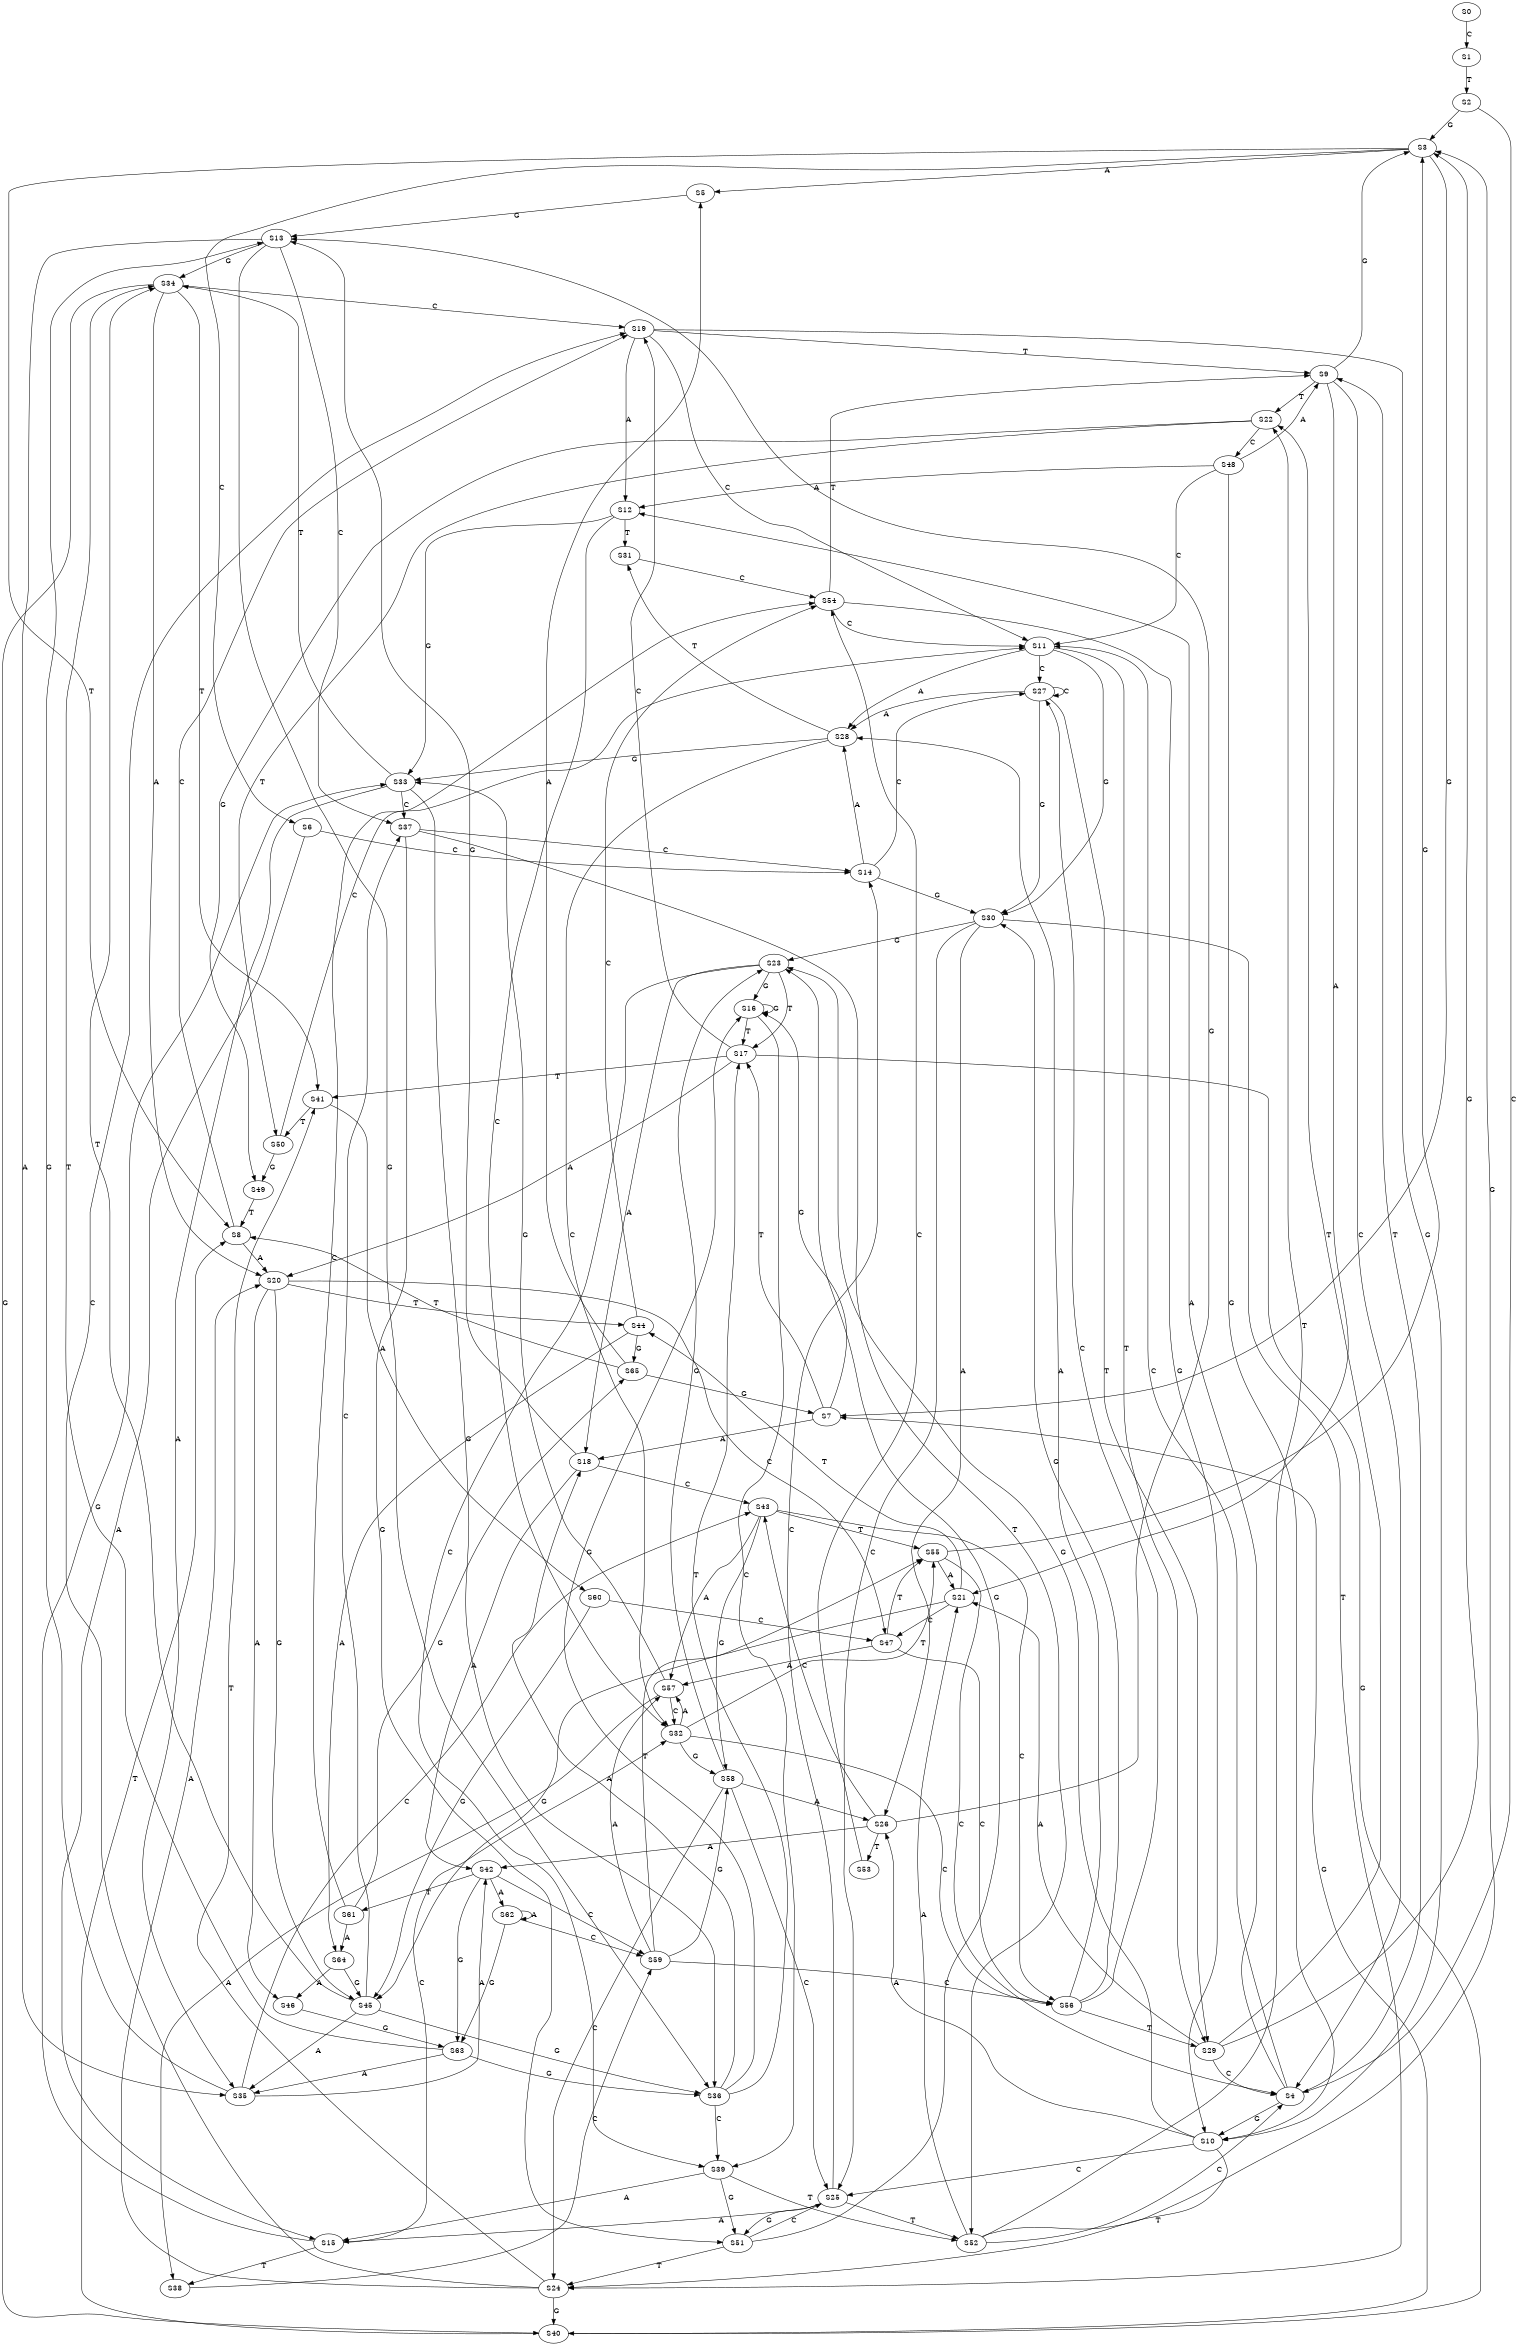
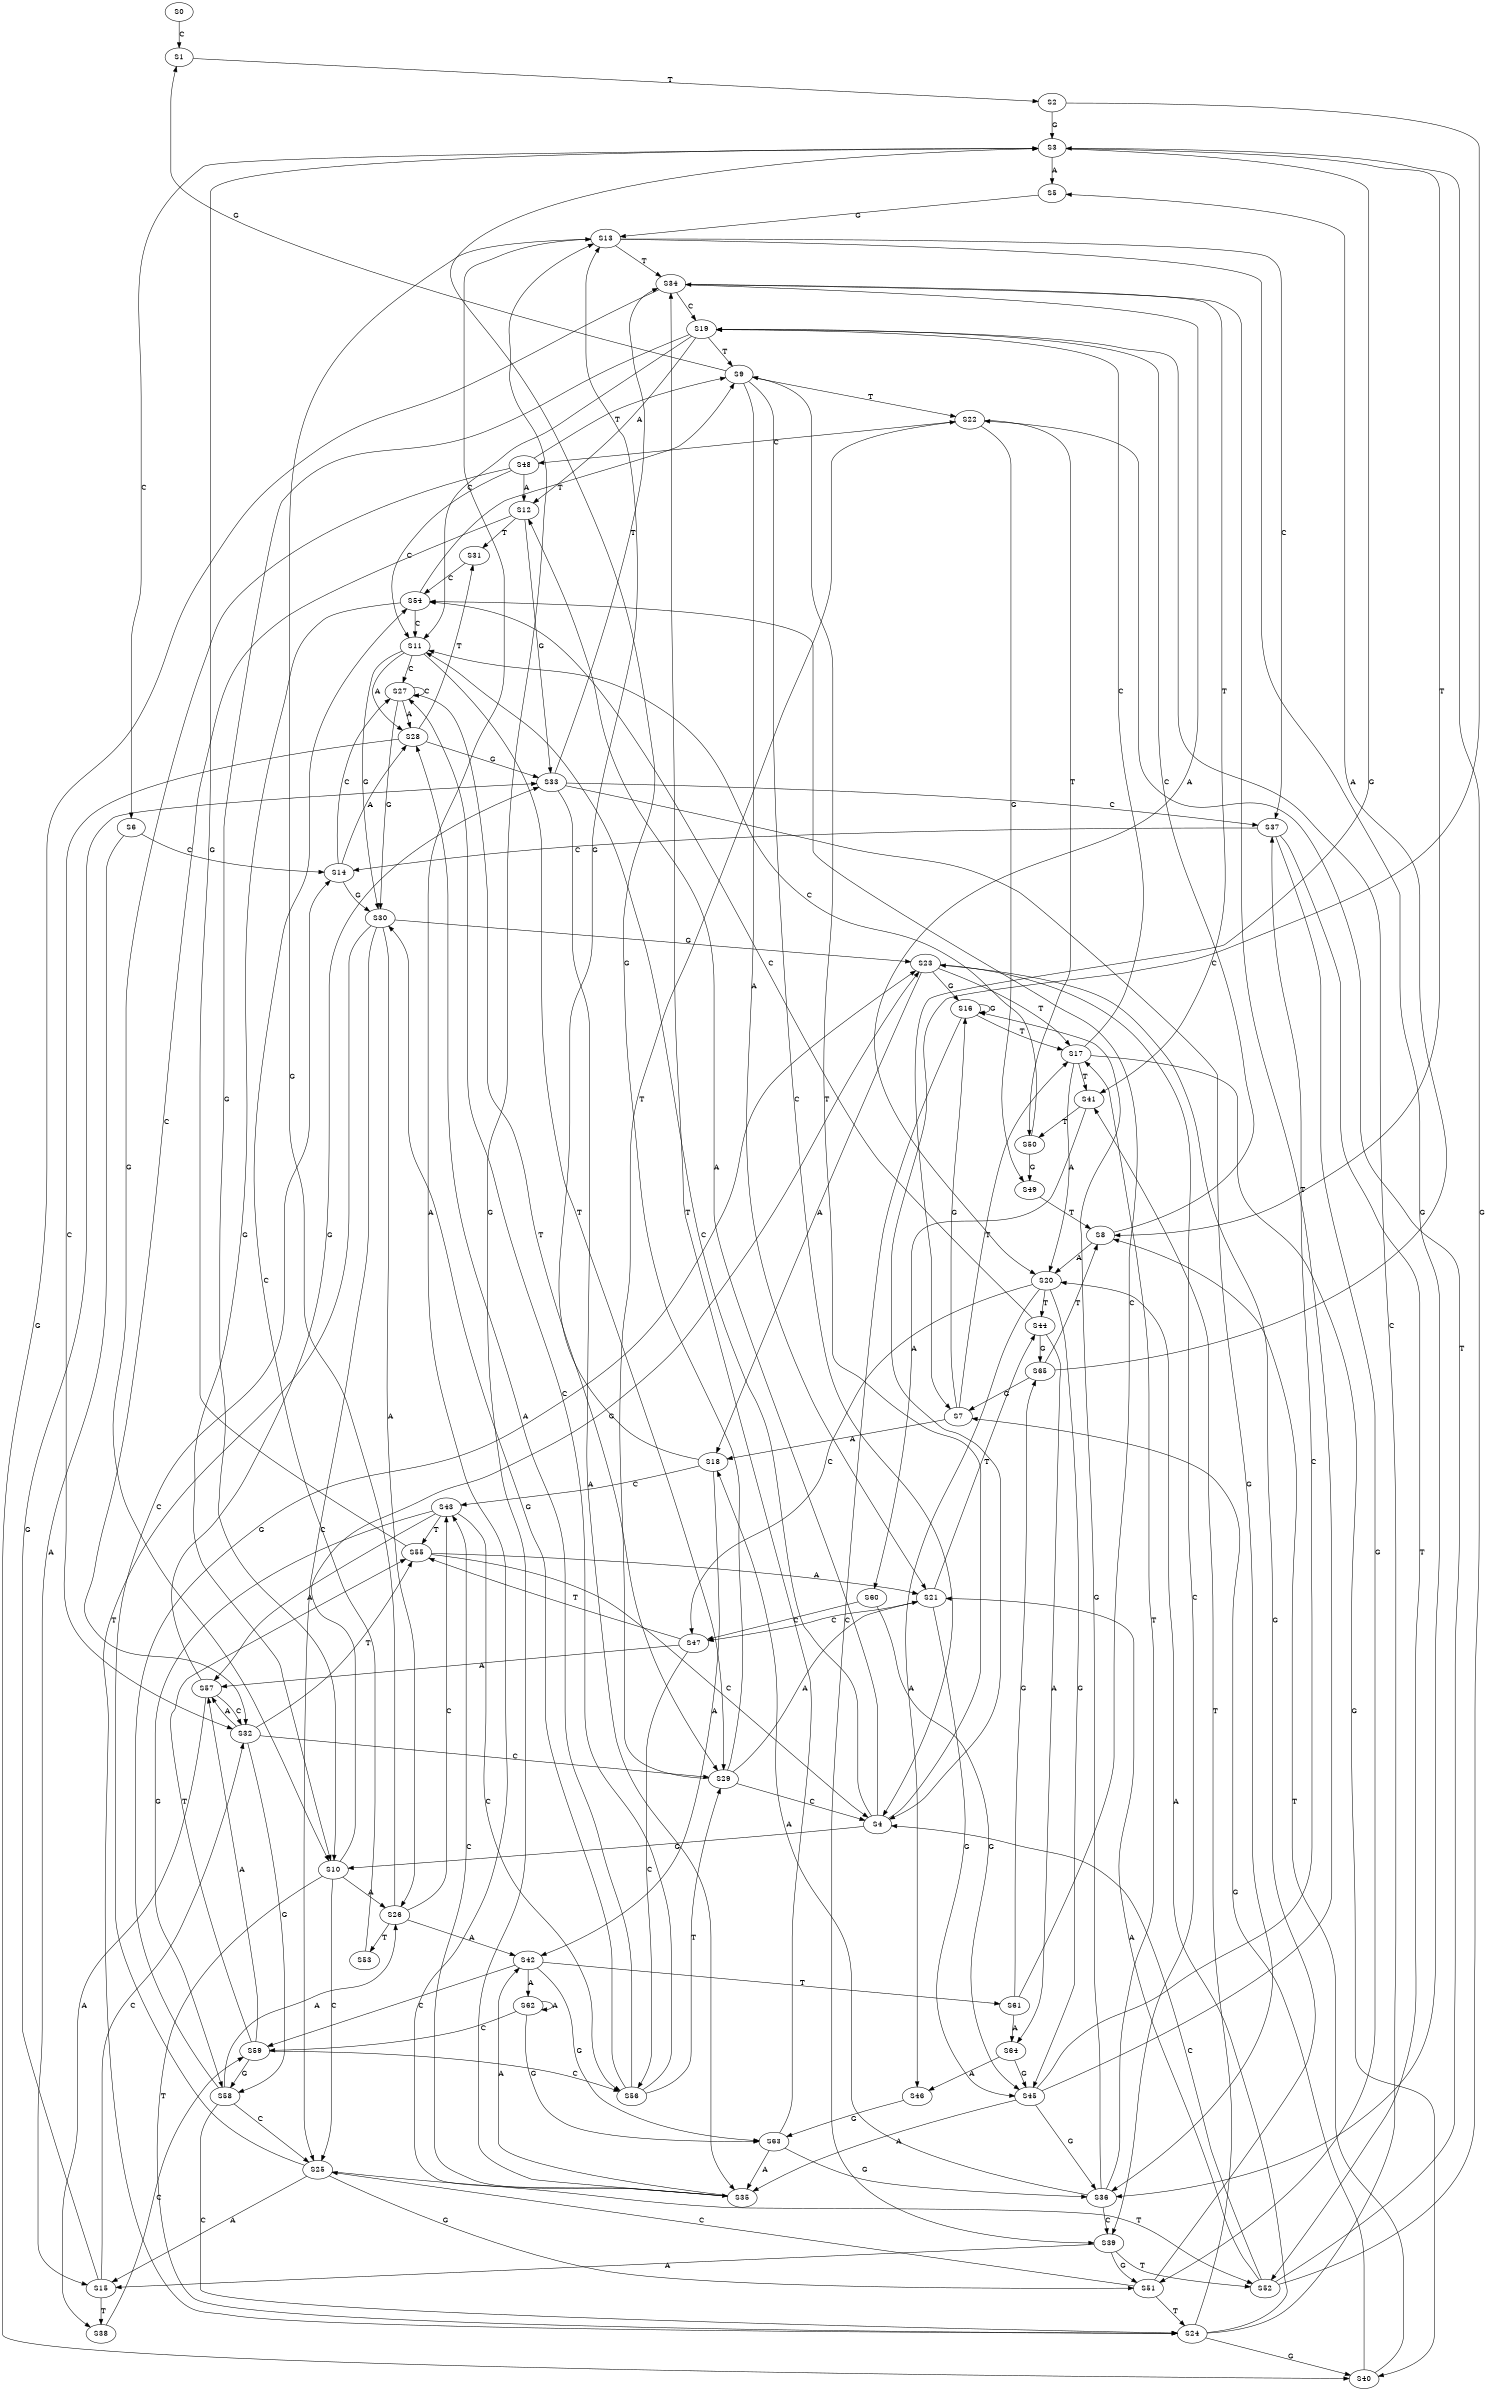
(1362, 255) -> (391, 278)
(229, 261) -> (644, 261)
(1303, 420) -> (618, 420)
(930, 1810) -> (471, 1755)
